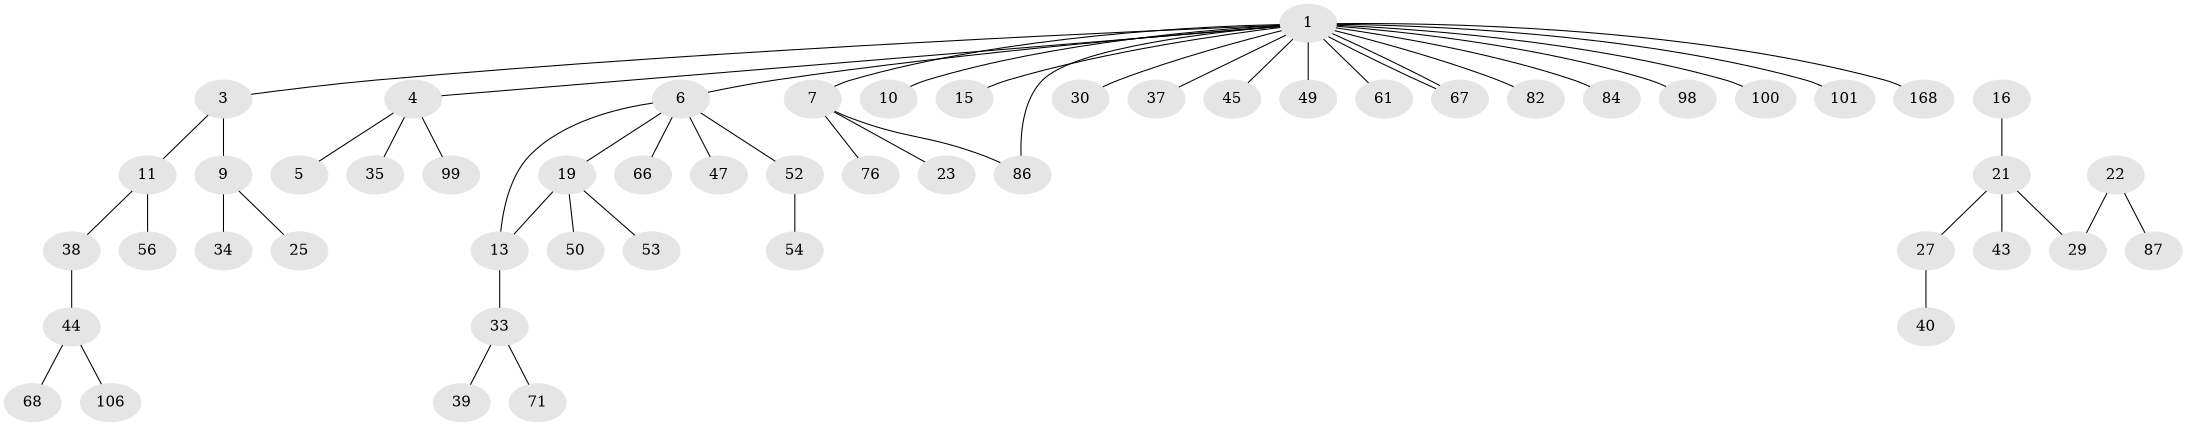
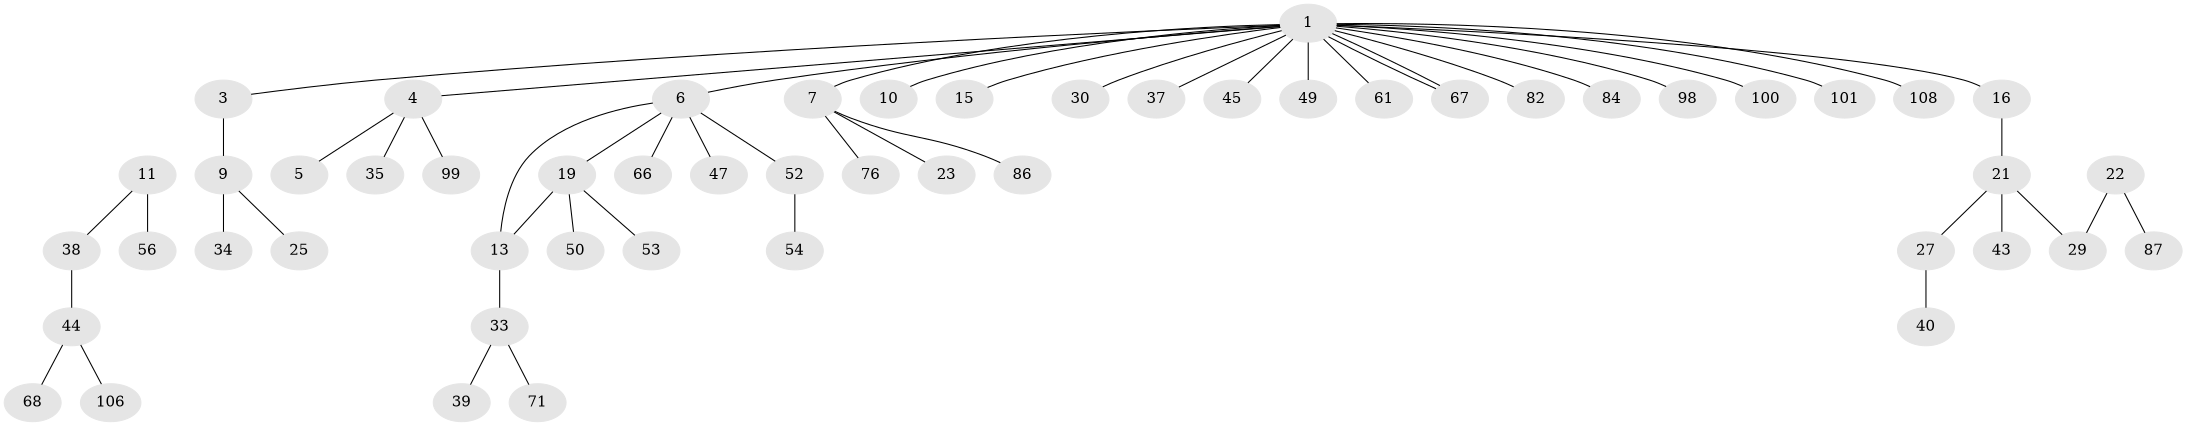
(1043, 80) -> (1821, 58)
(1924, 99) -> (1924, 99)
(186, 137) -> none
